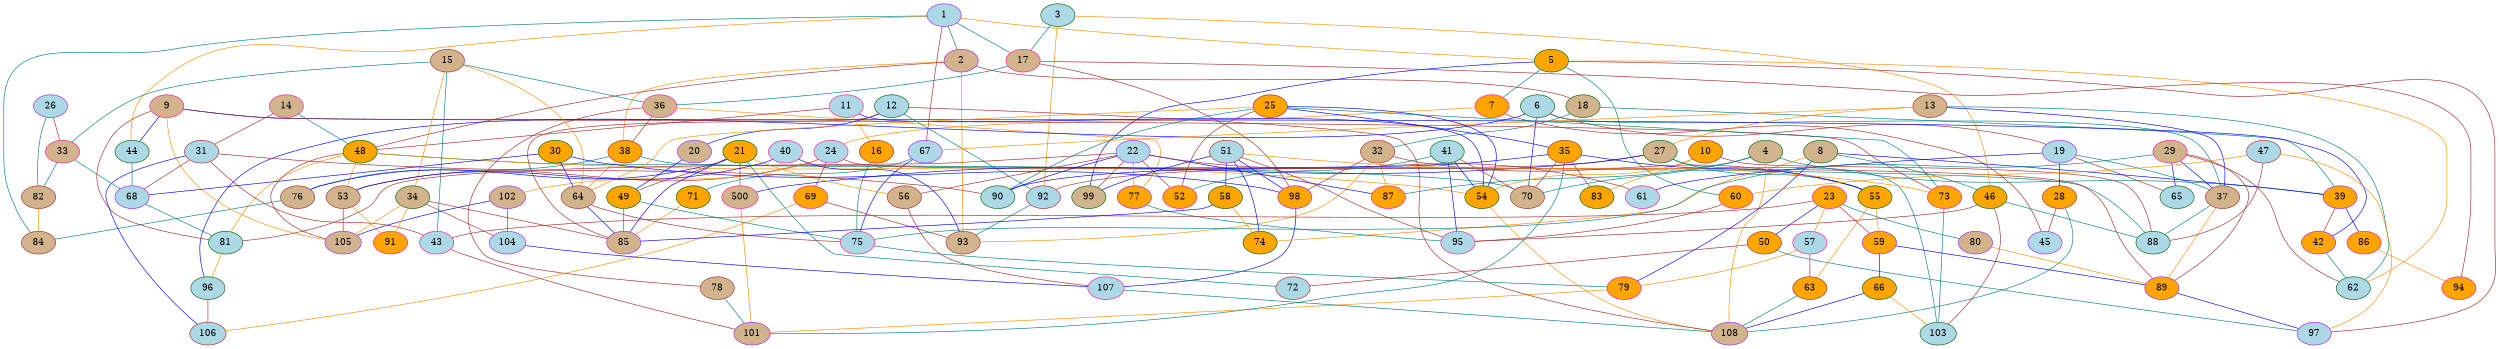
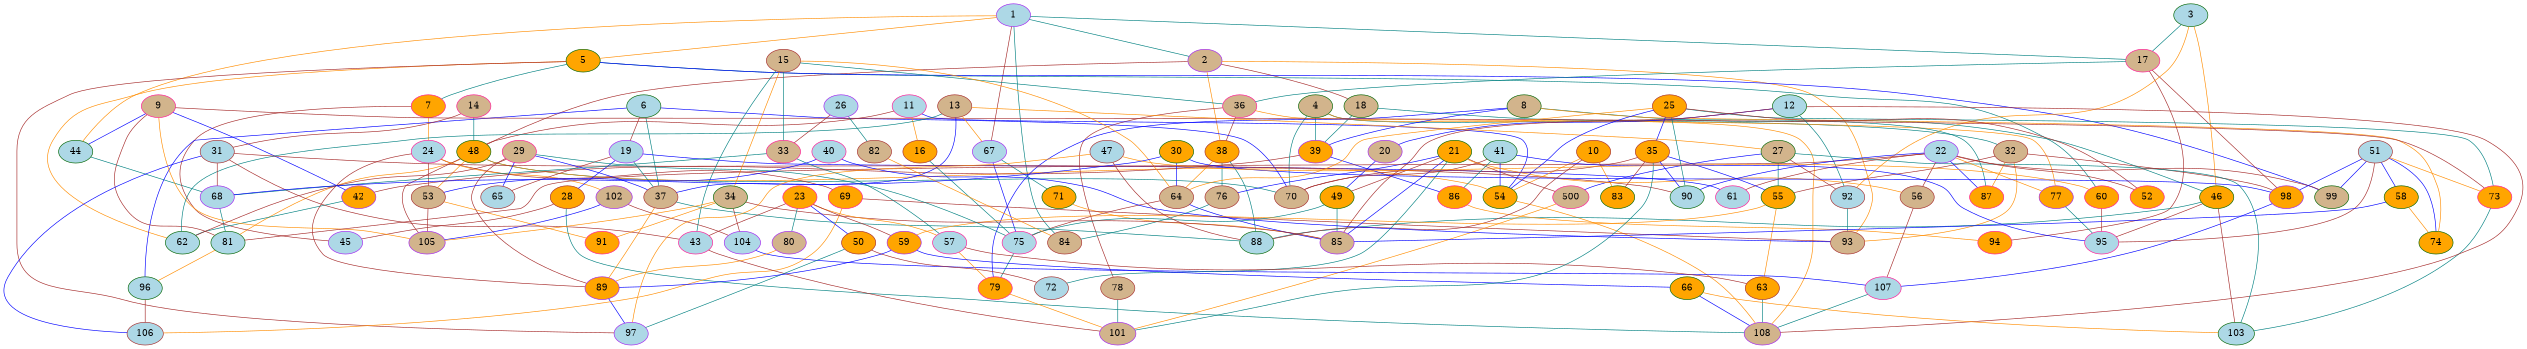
(1312, 171) -> (1471, 181)
(51, 174) -> (883, 194)
(2177, 197) -> (498, 197)
